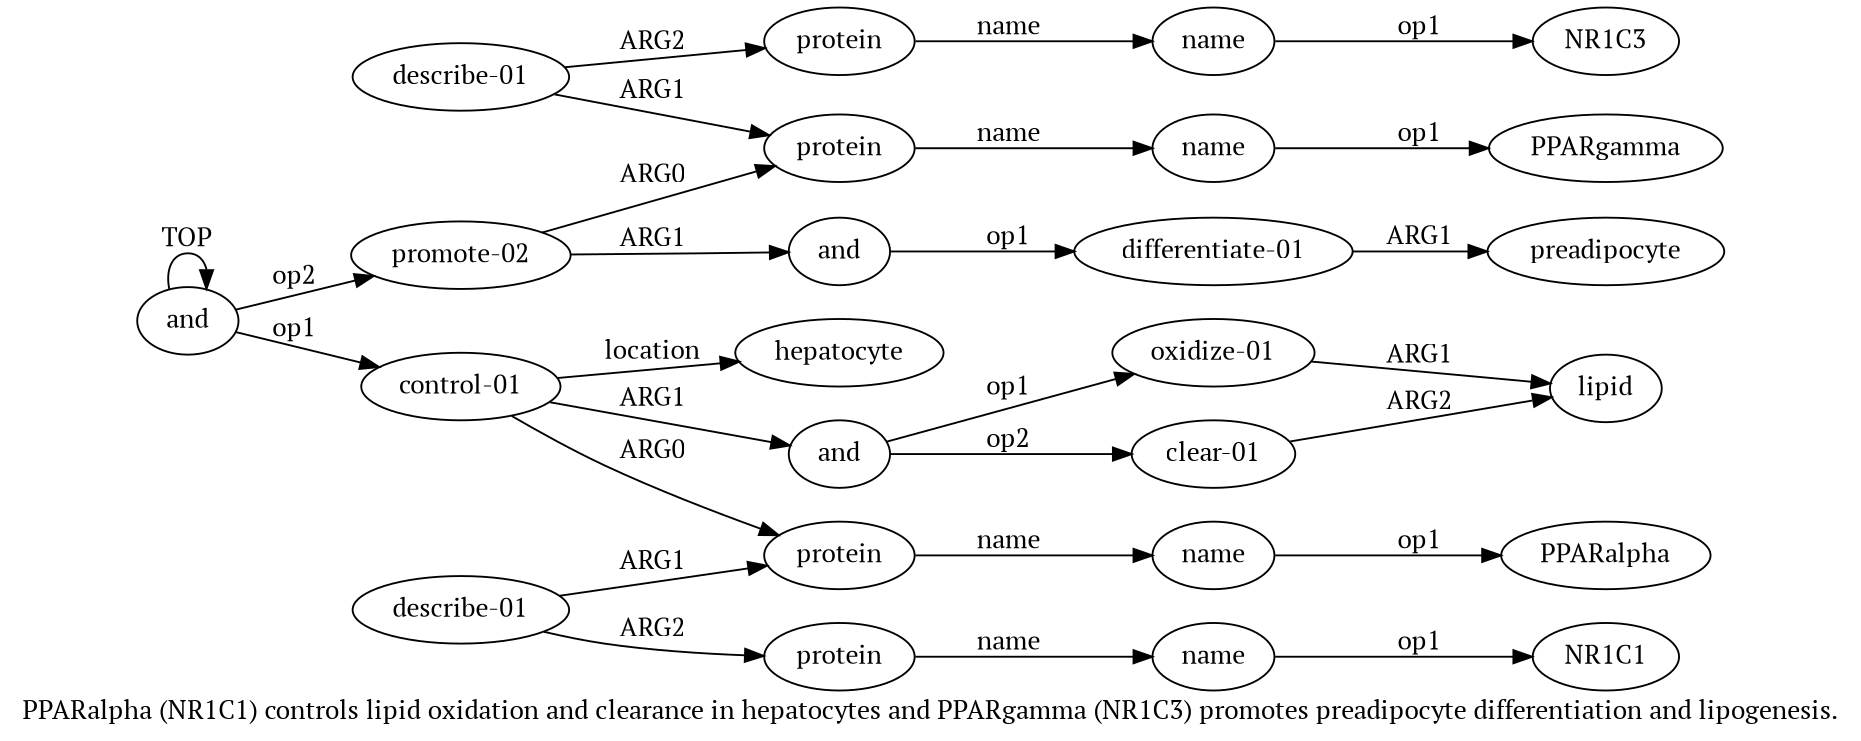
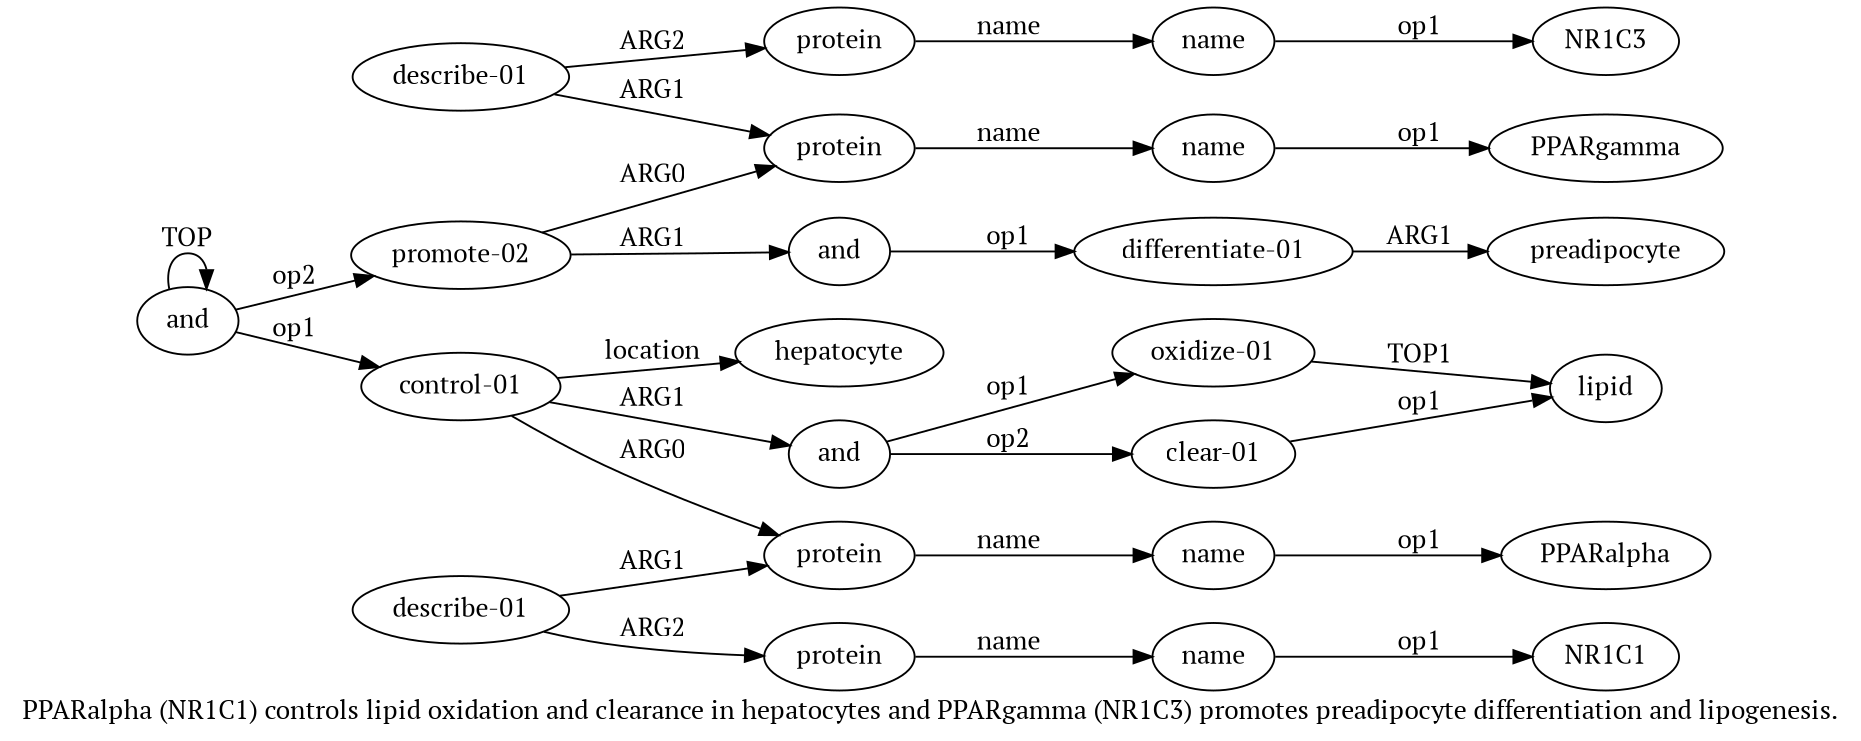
(1420, 356) -> (1420, 356)
(1420, 402) -> (1420, 402)
